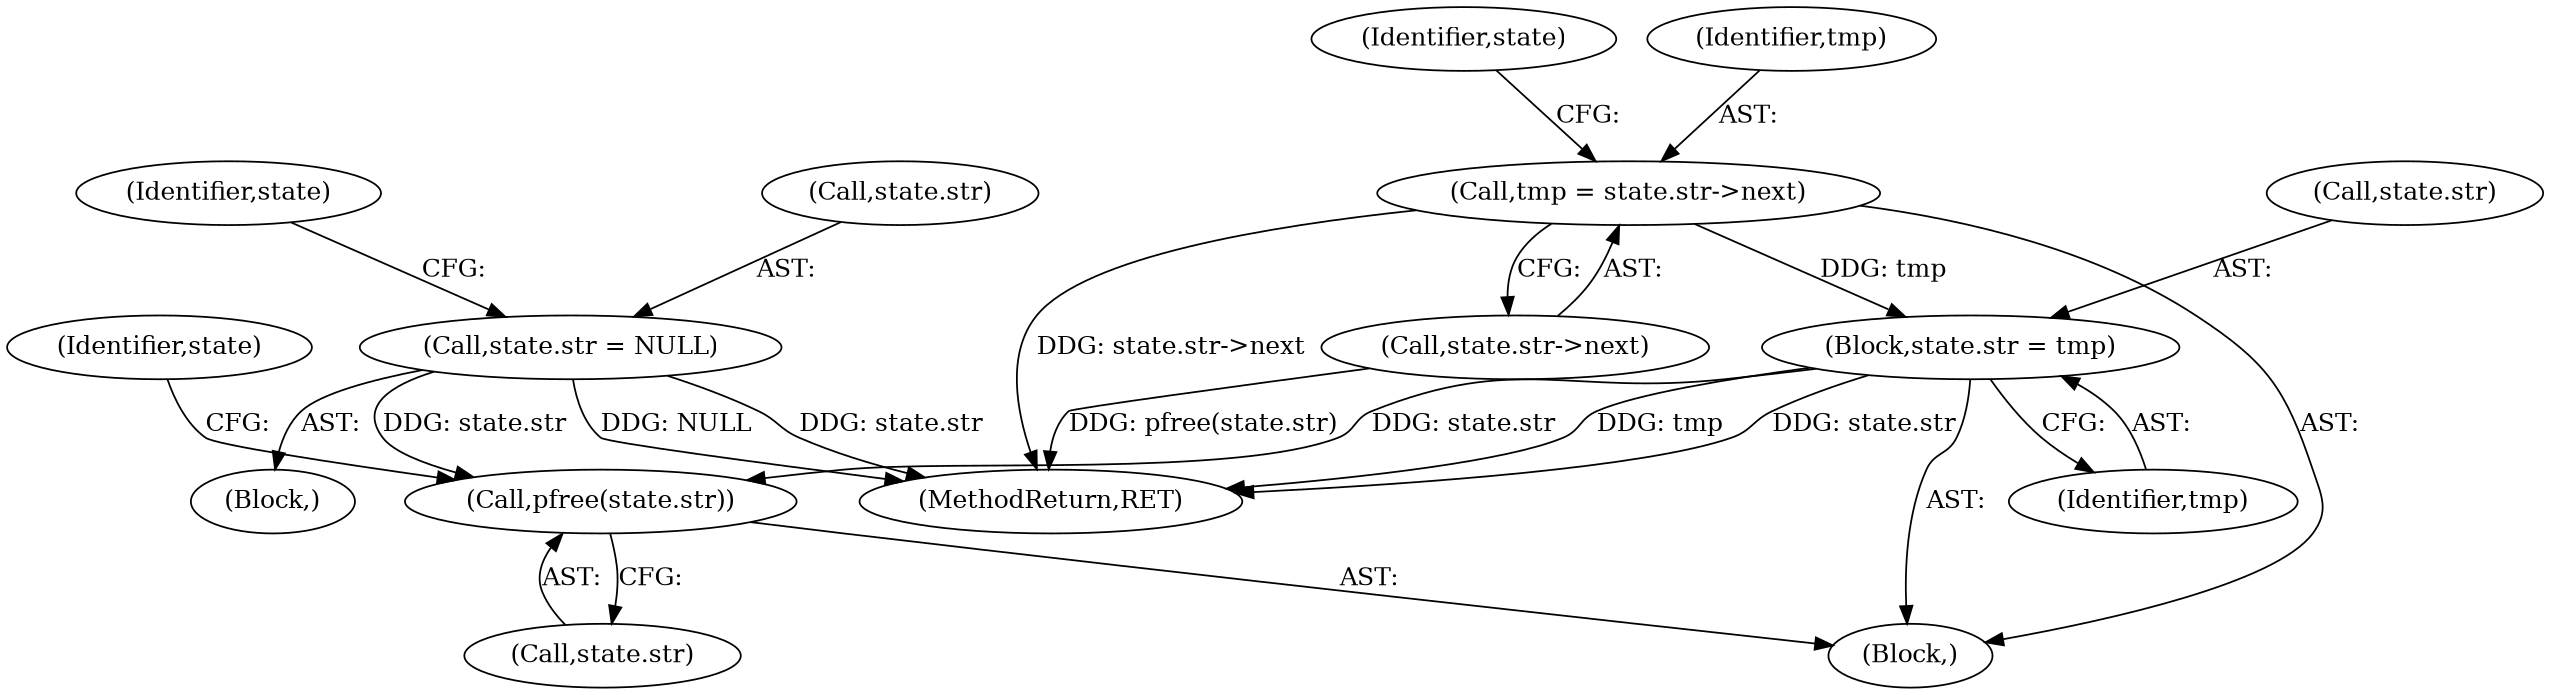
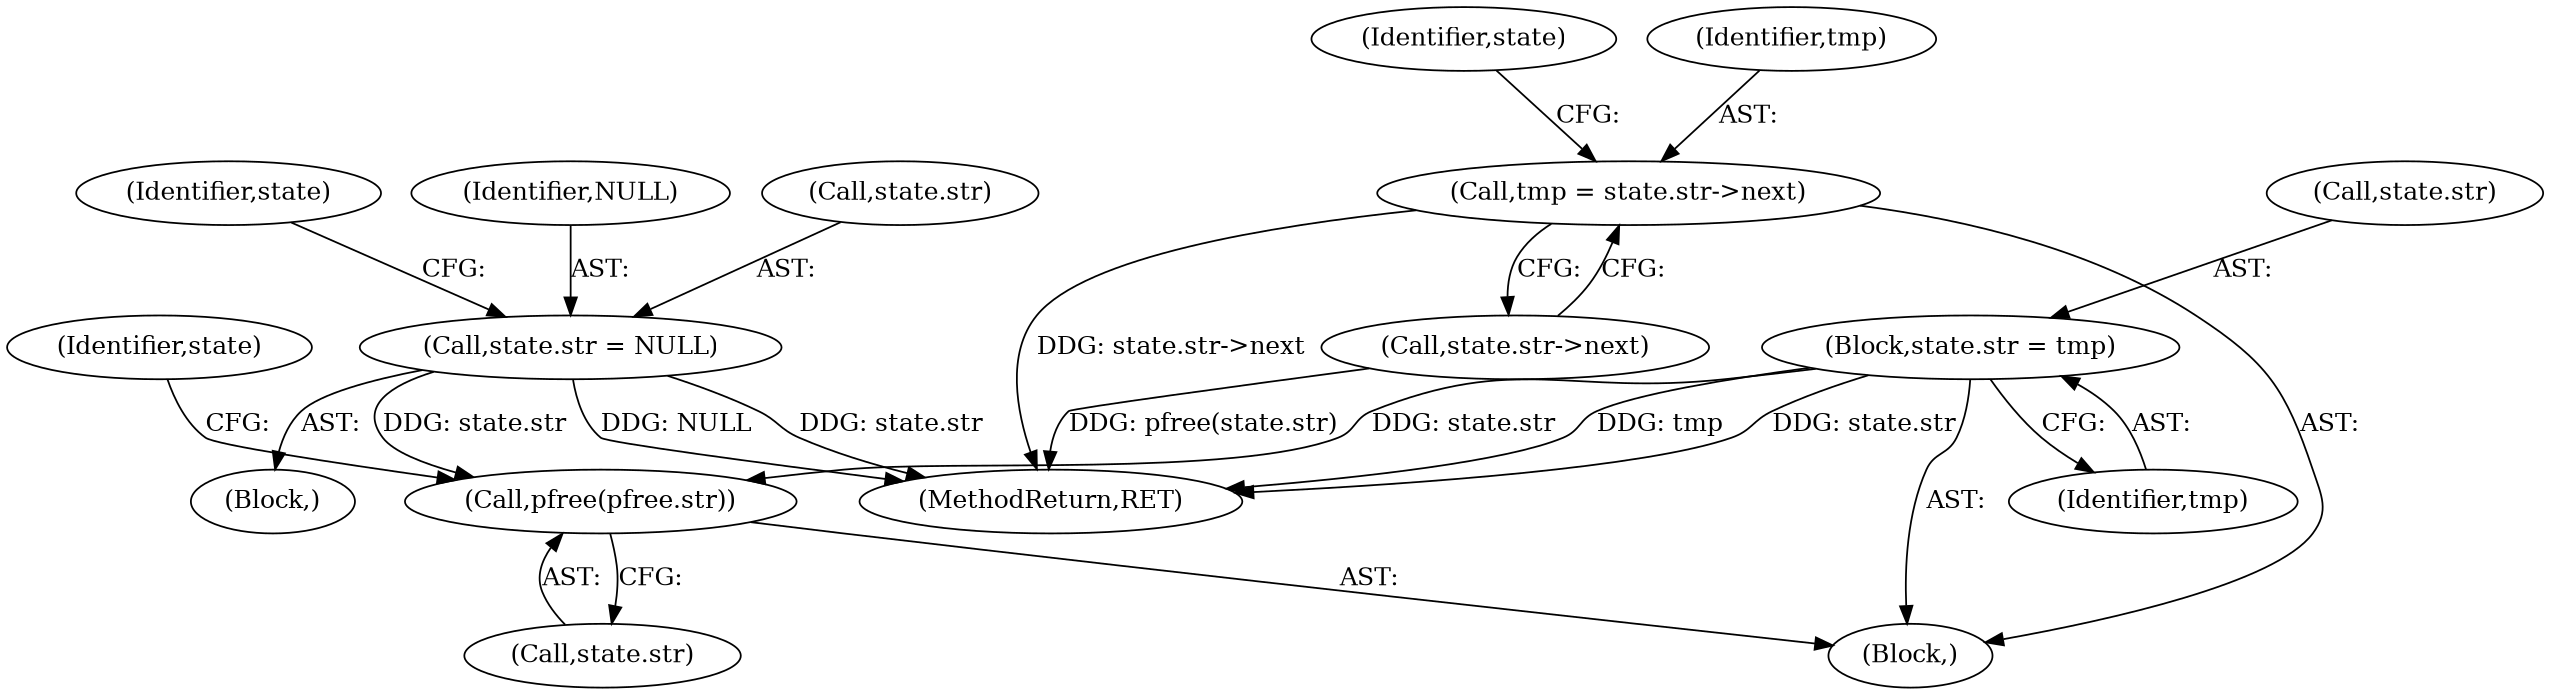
none -> (571, 193)
(1792, 267) -> none
(1638, 270) -> (1638, 270)
(601, 502) -> (601, 502)
